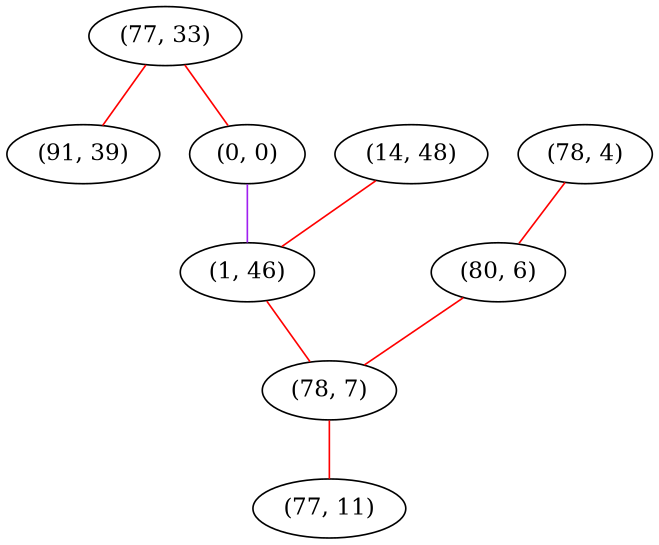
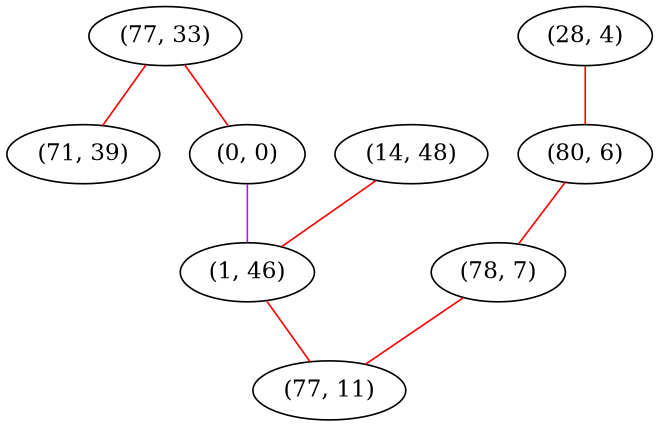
(83, 154) -> (83, 154)
(585, 154) -> (585, 36)
(288, 331) -> (288, 331)
